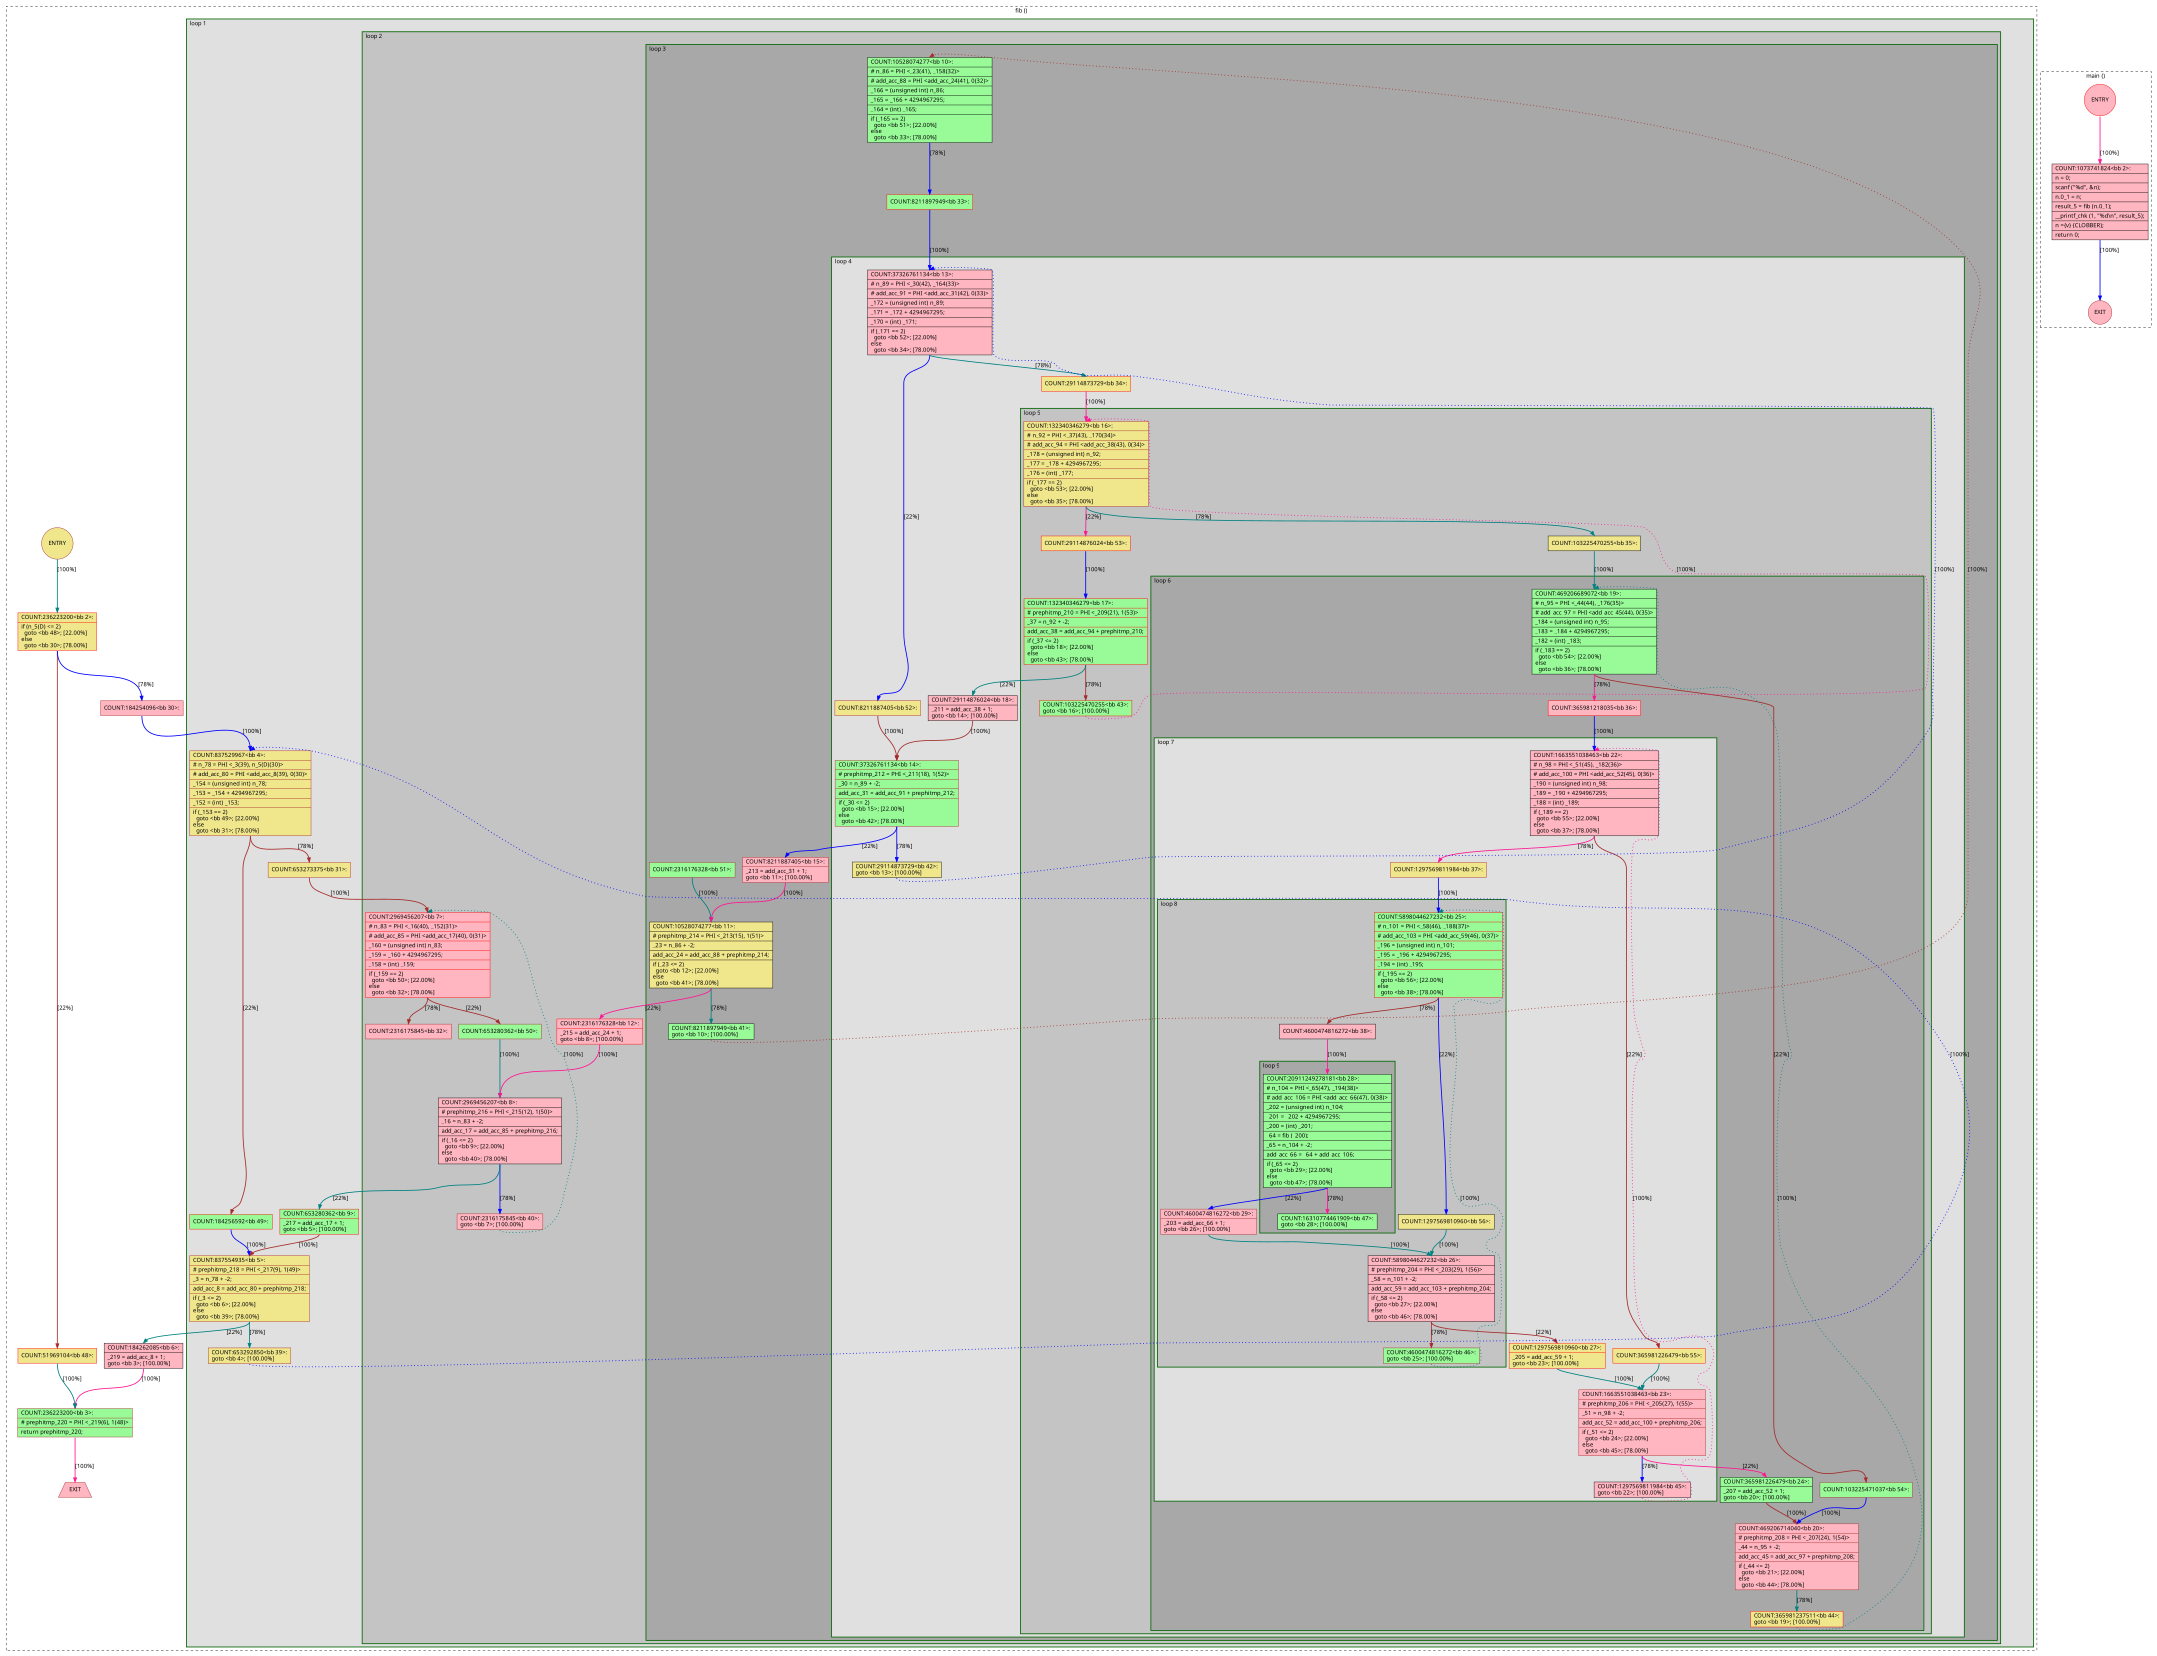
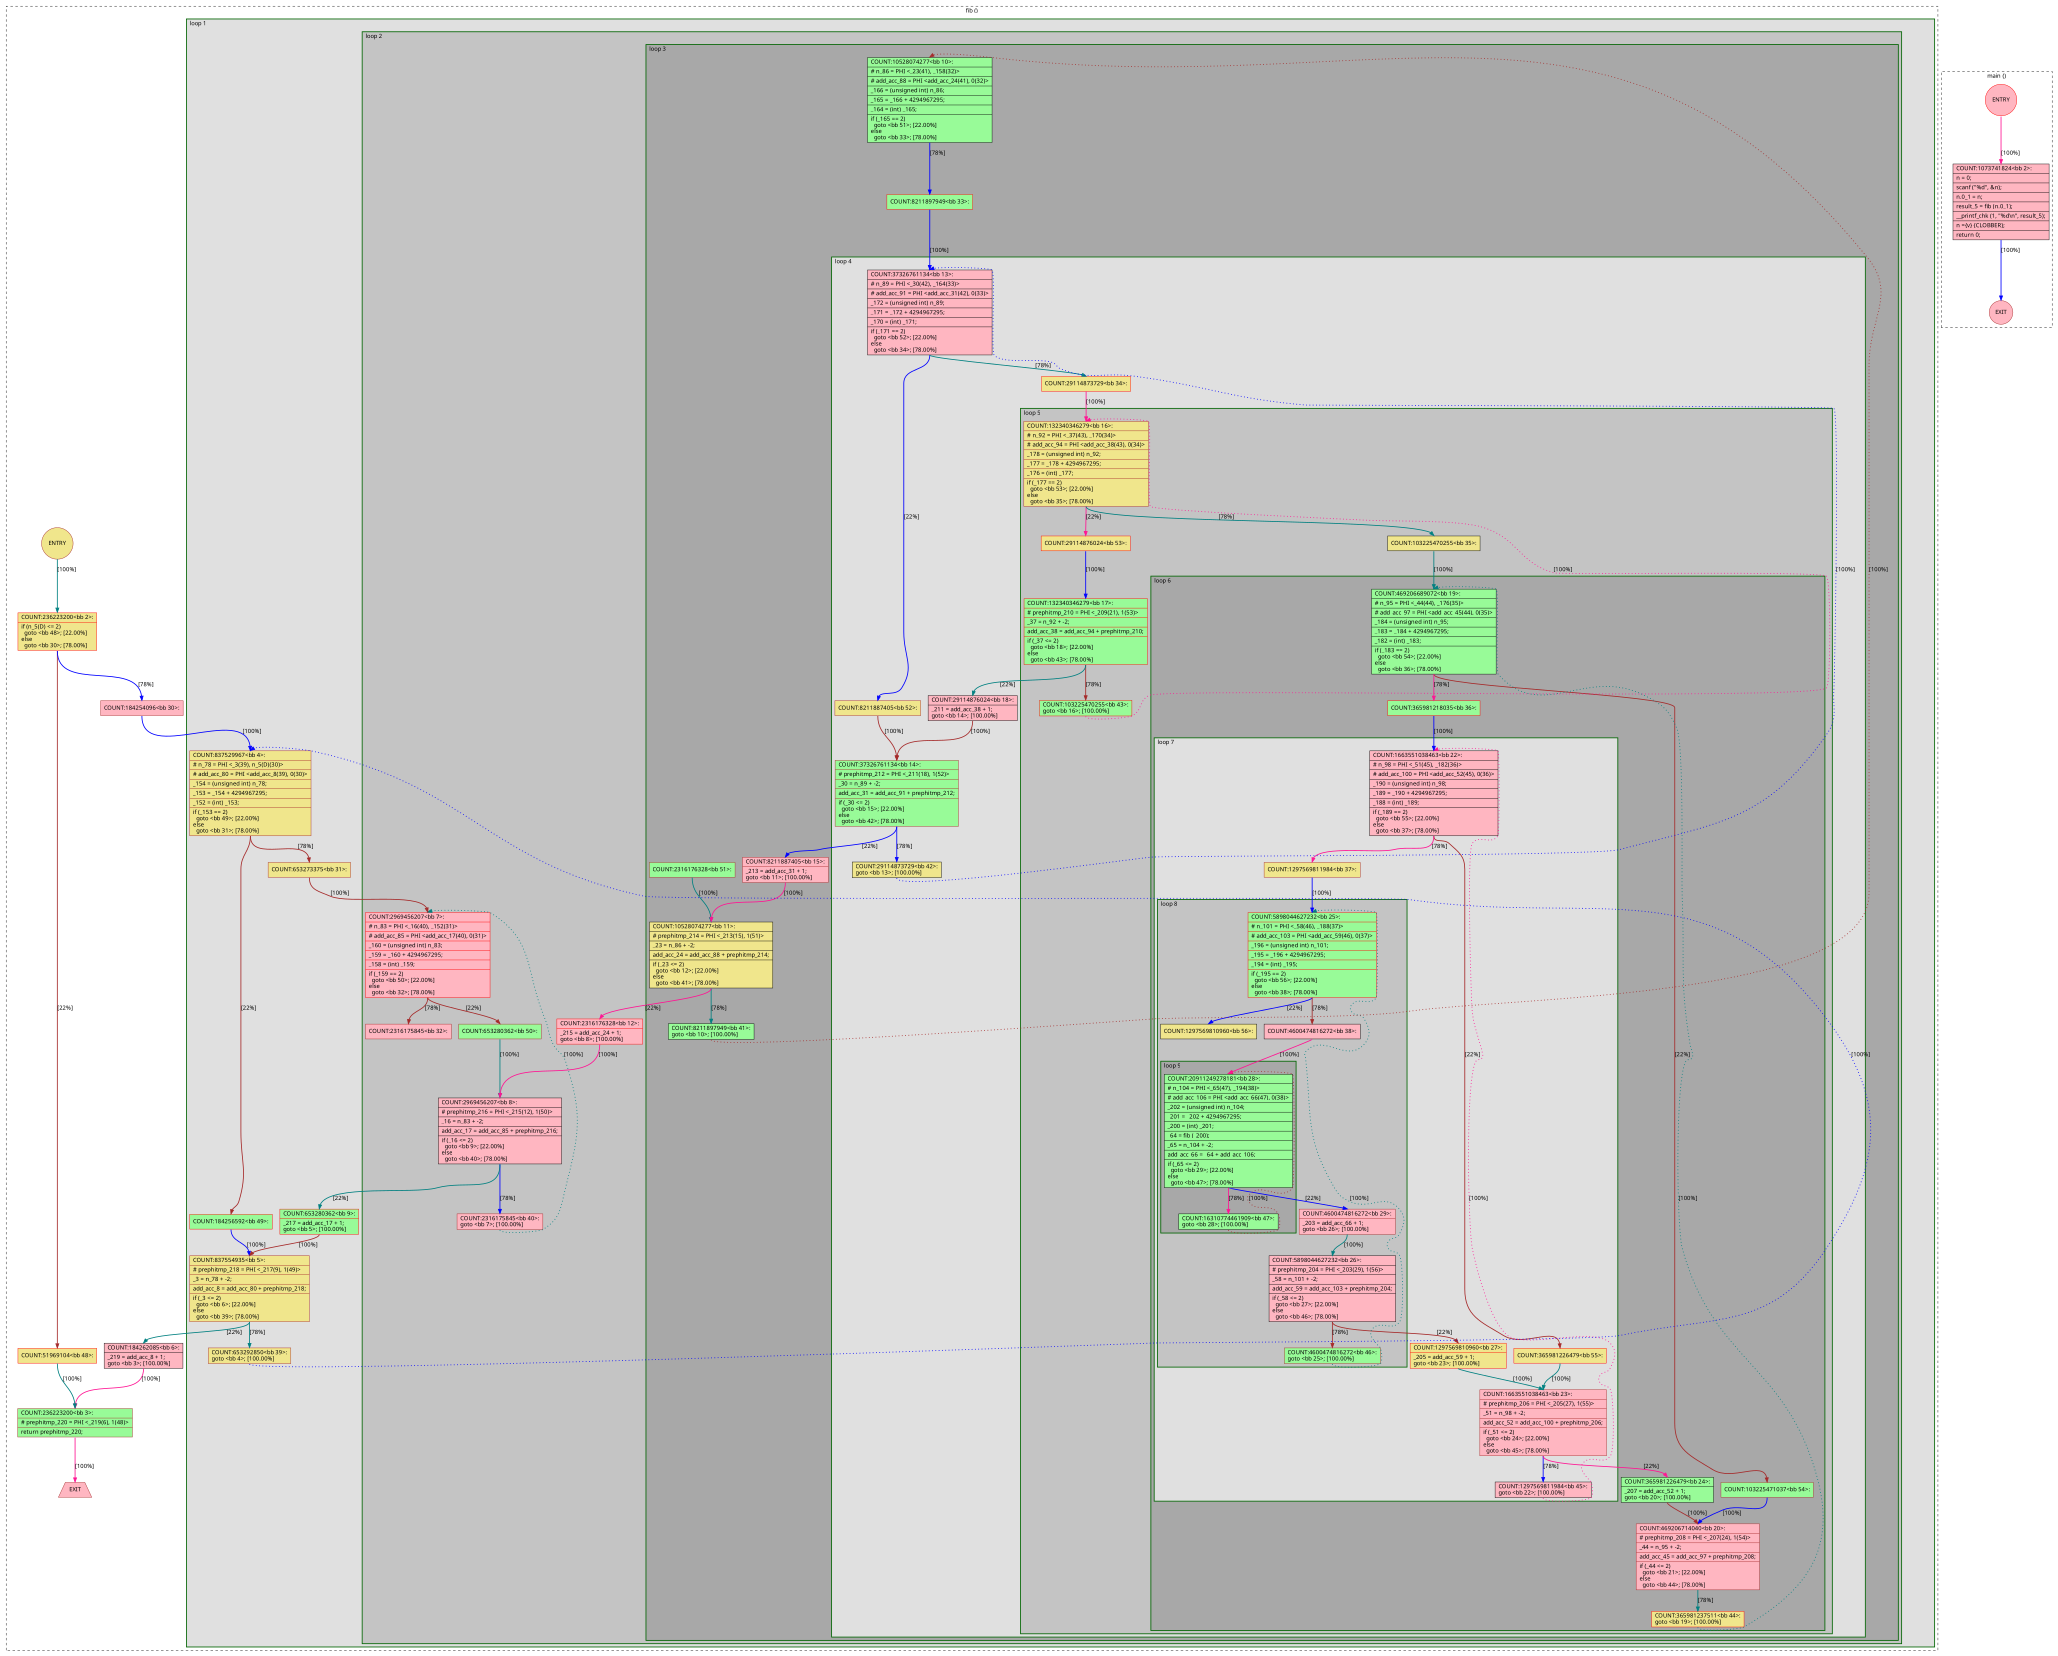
(1594, 708) -> (1434, 708)
none -> (1293, 1178)
(1440, 1241) -> none
